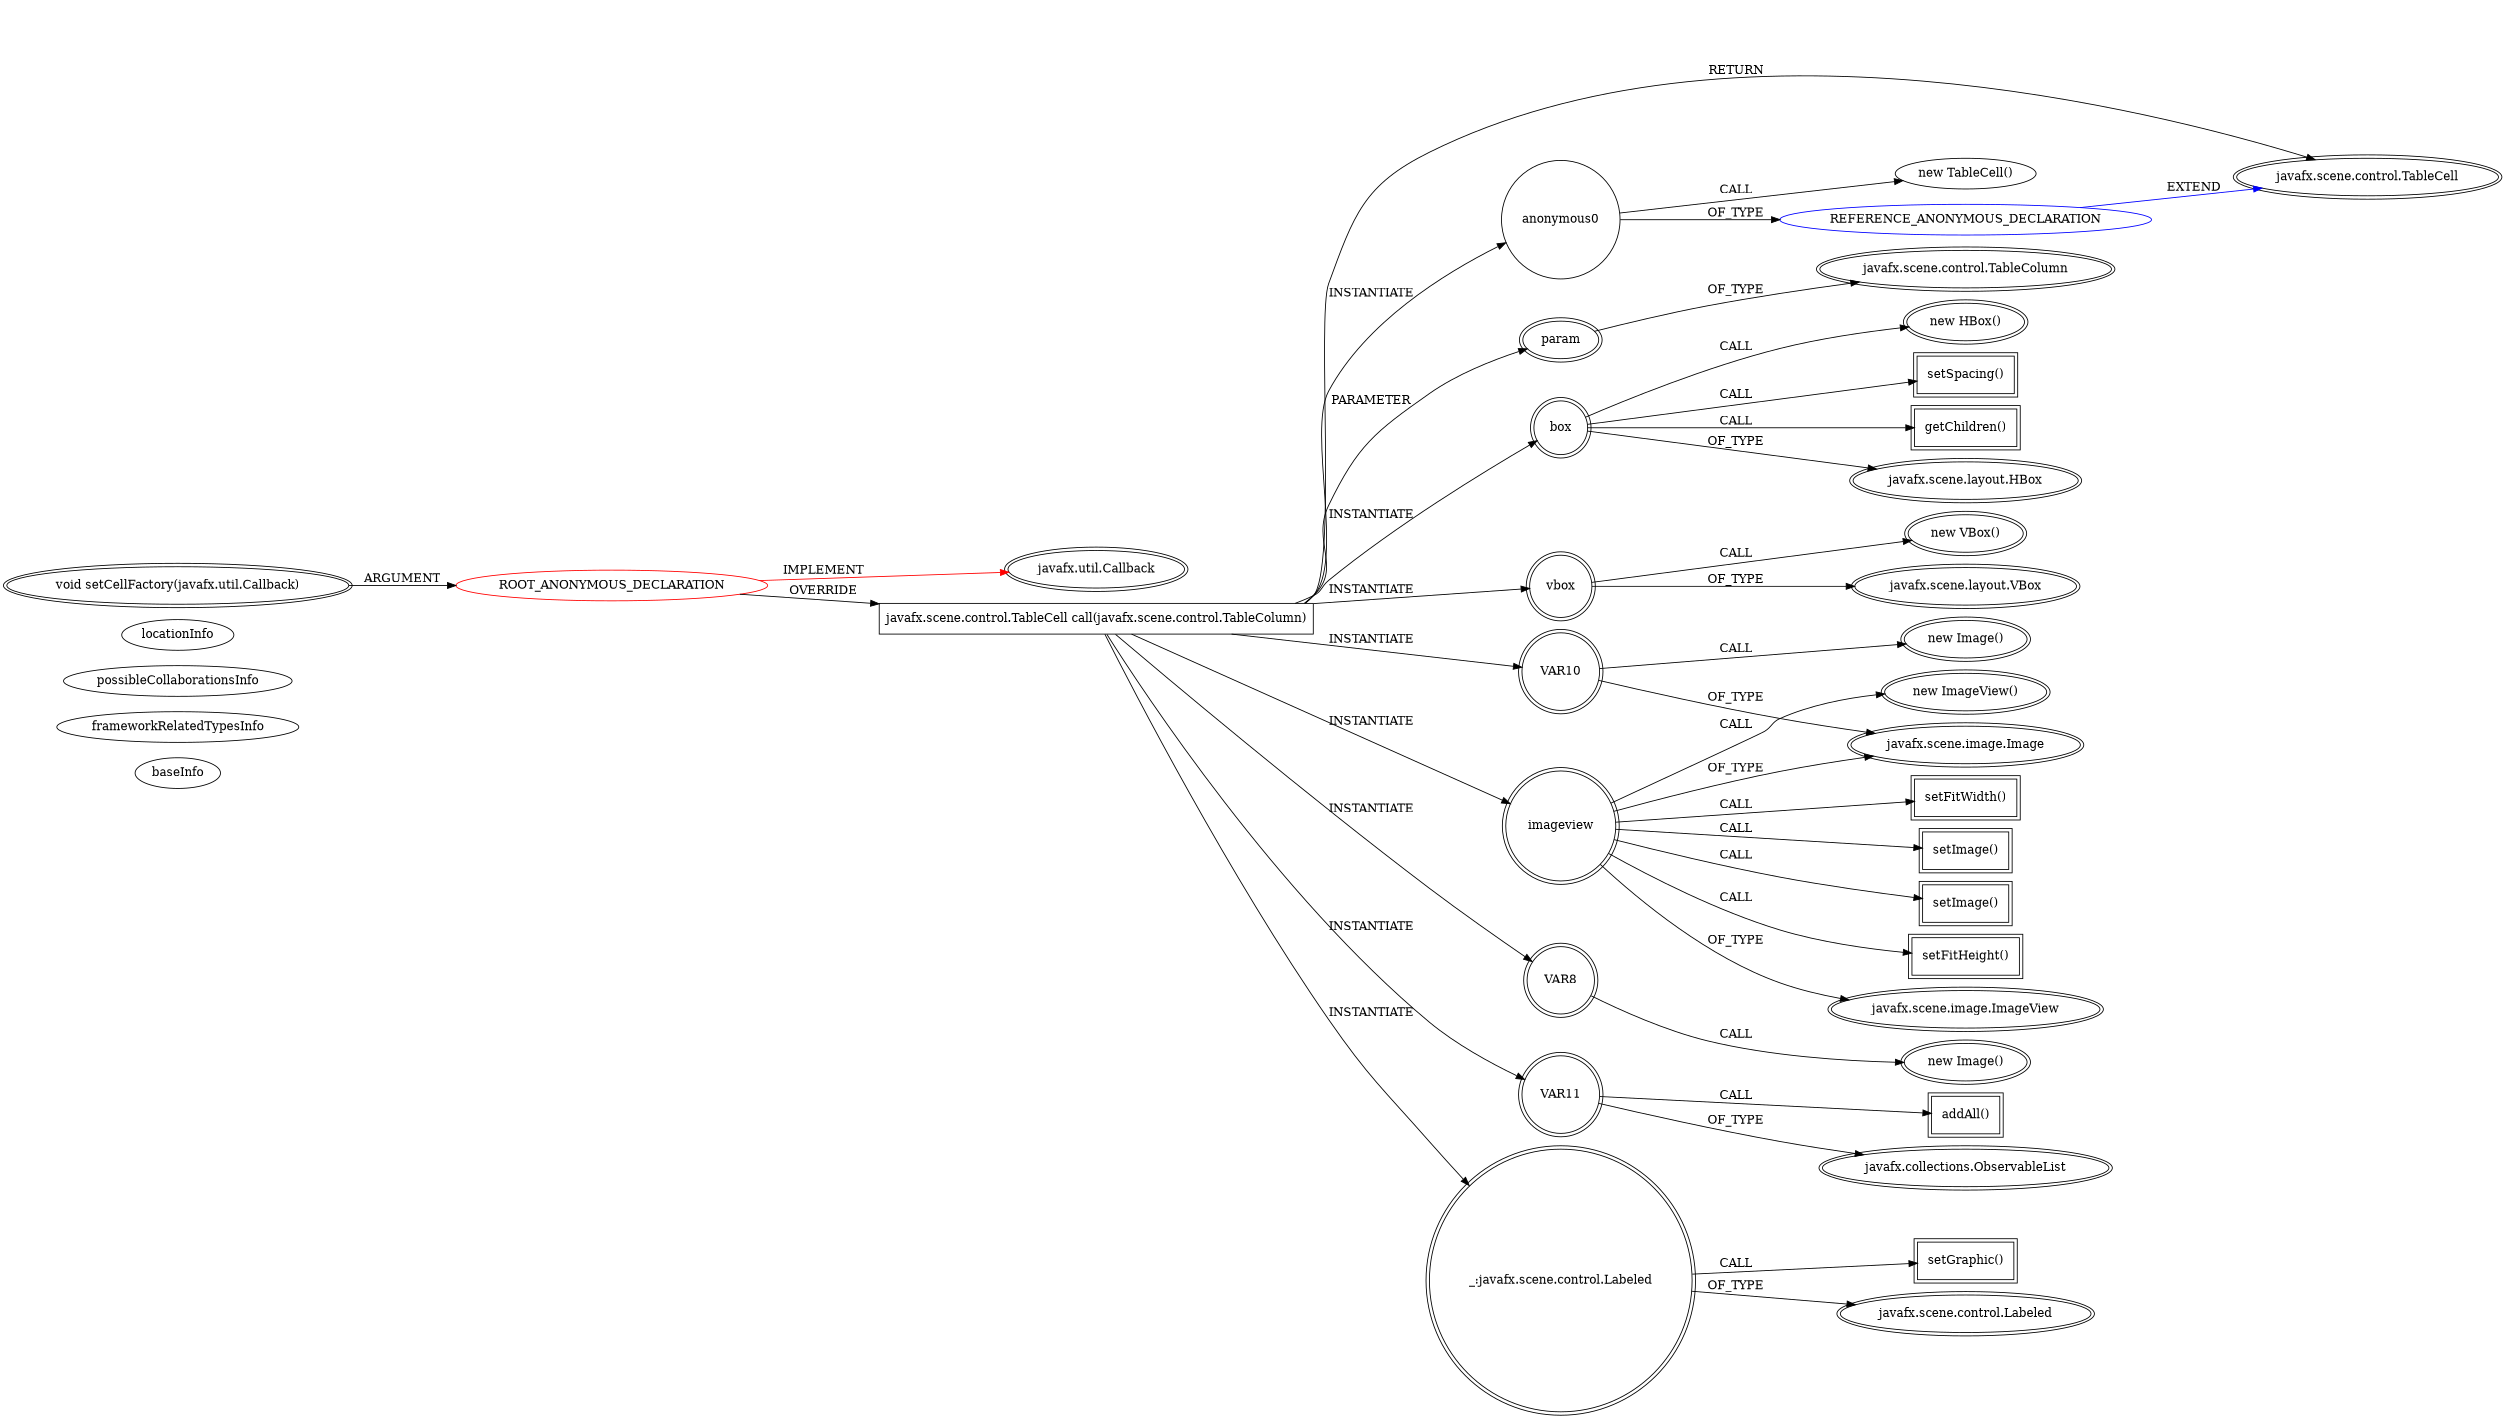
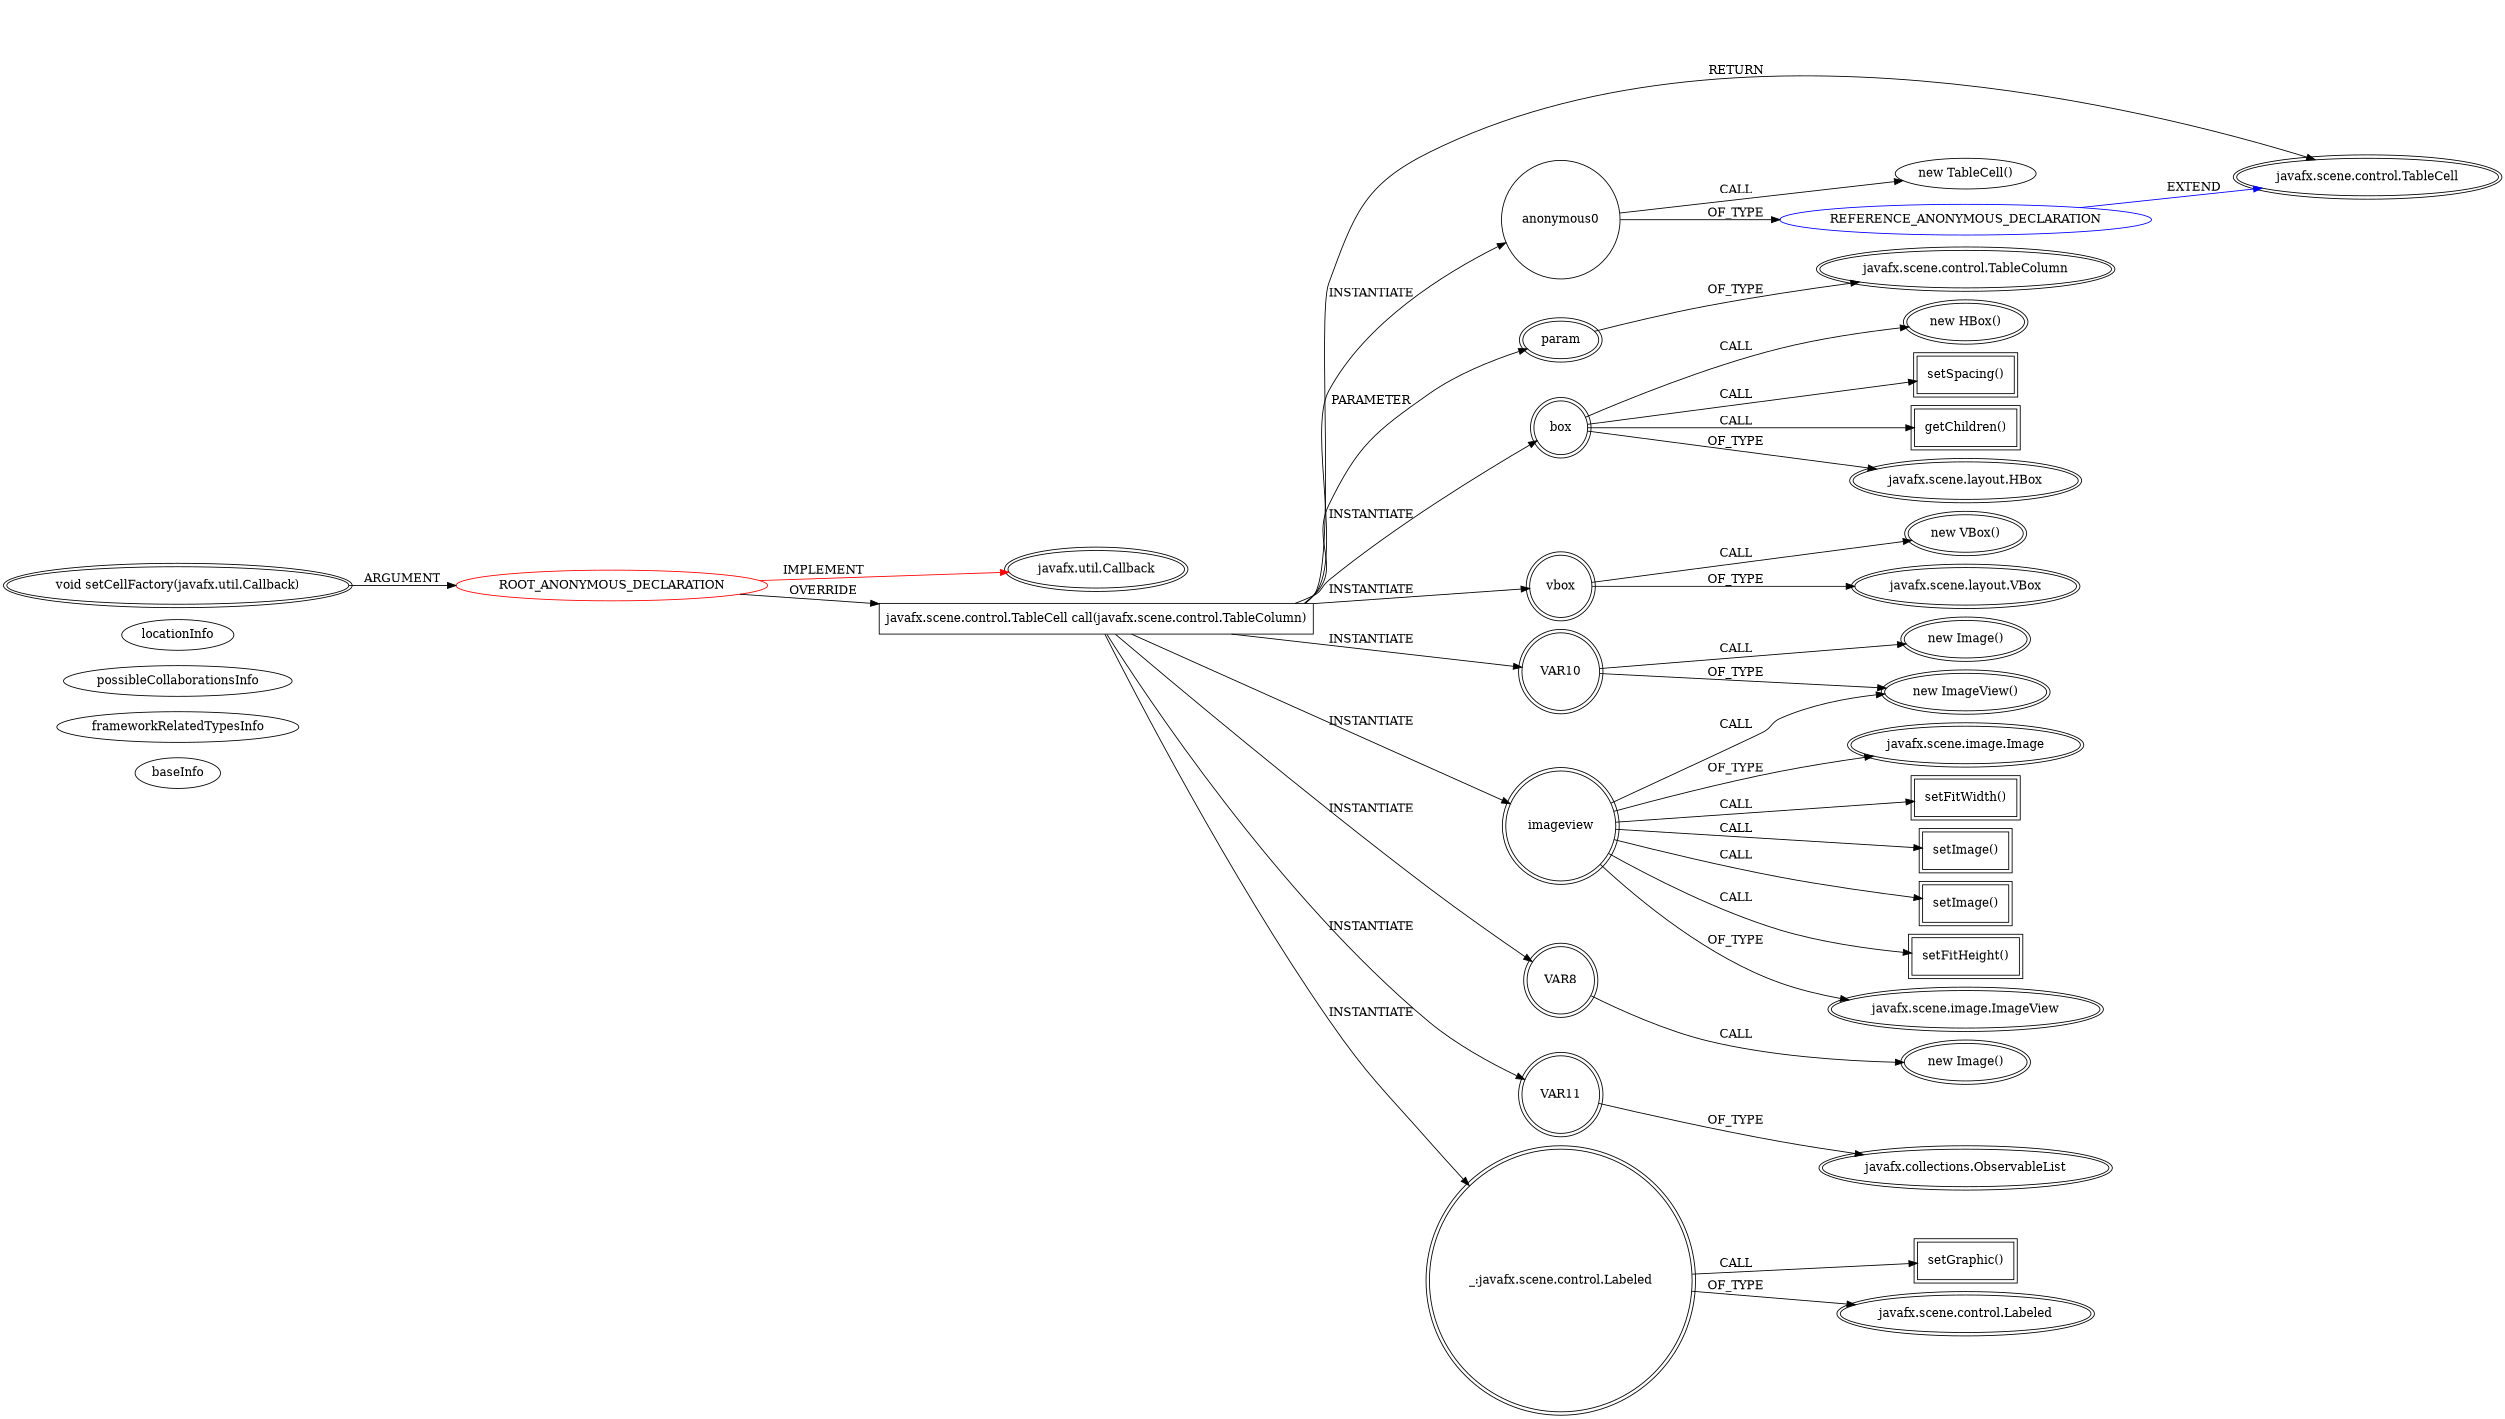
(1732, 709) -> (1739, 681)
(1966, 1115) -> none
